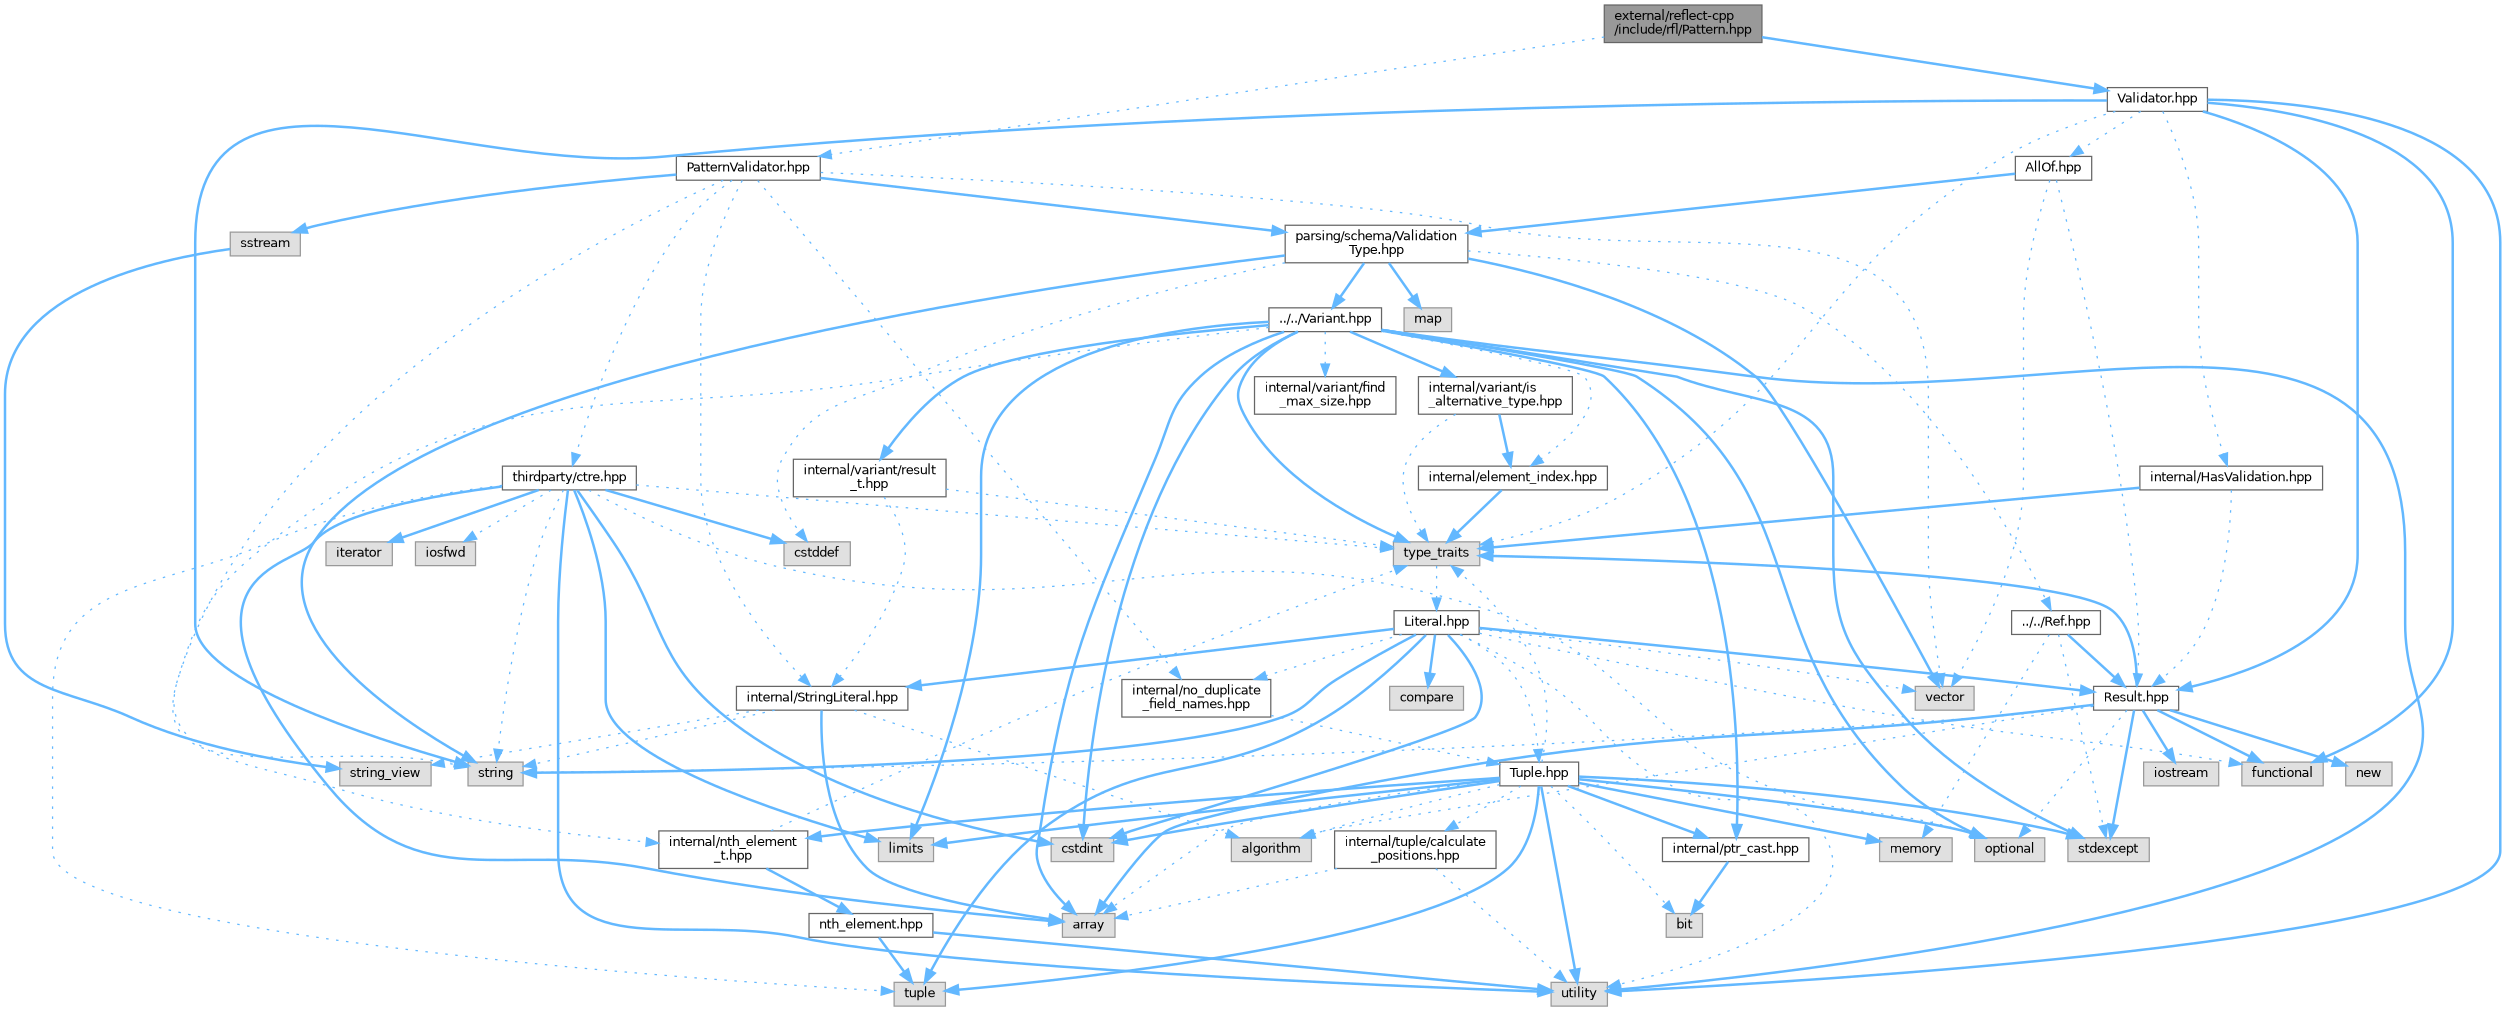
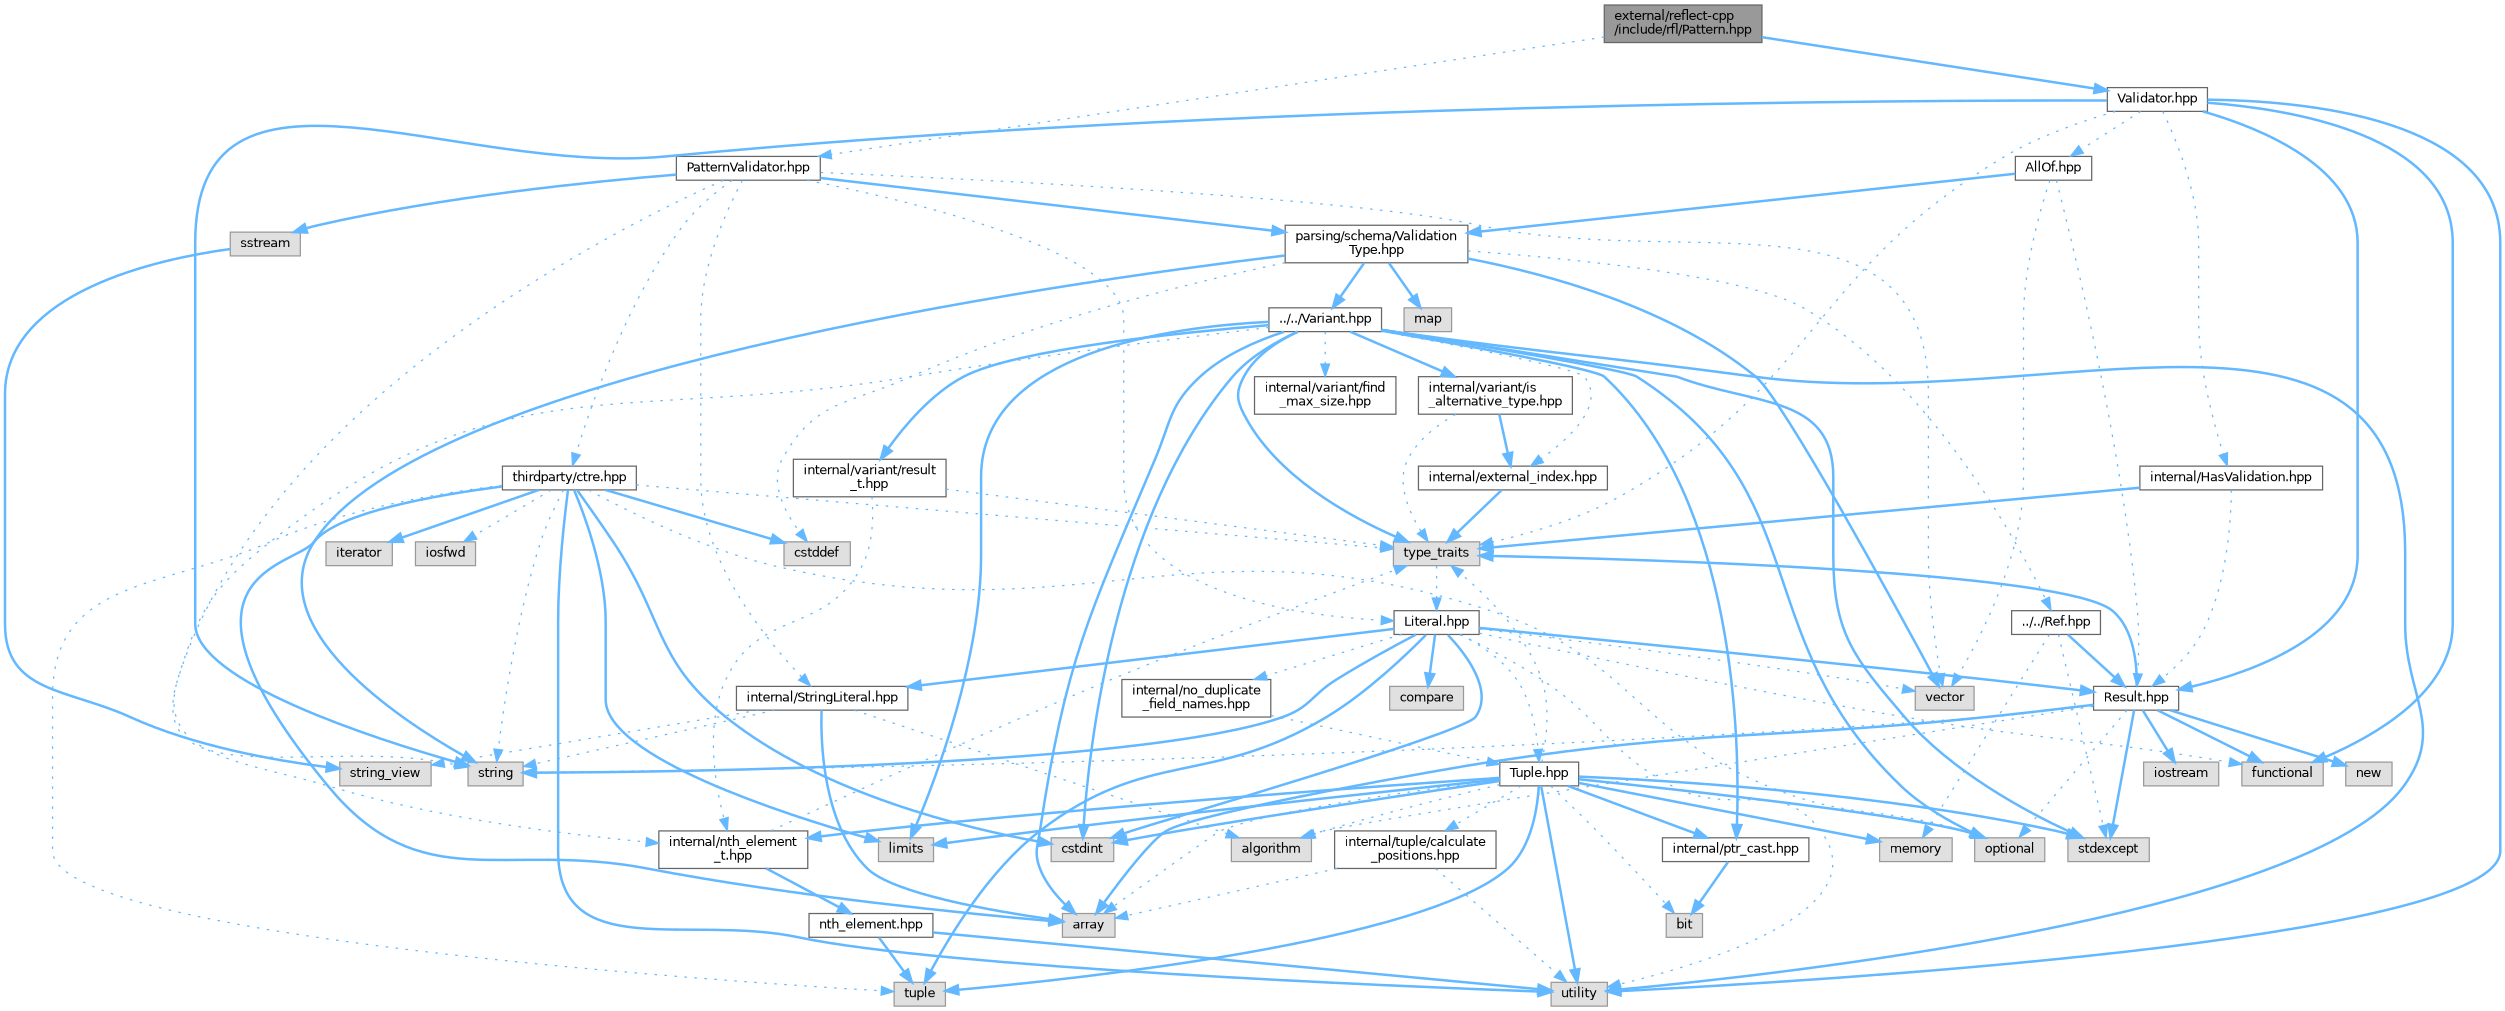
(965, 425) -> (1124, 380)
(1513, 478) -> (1513, 478)
(892, 596) -> (754, 644)
